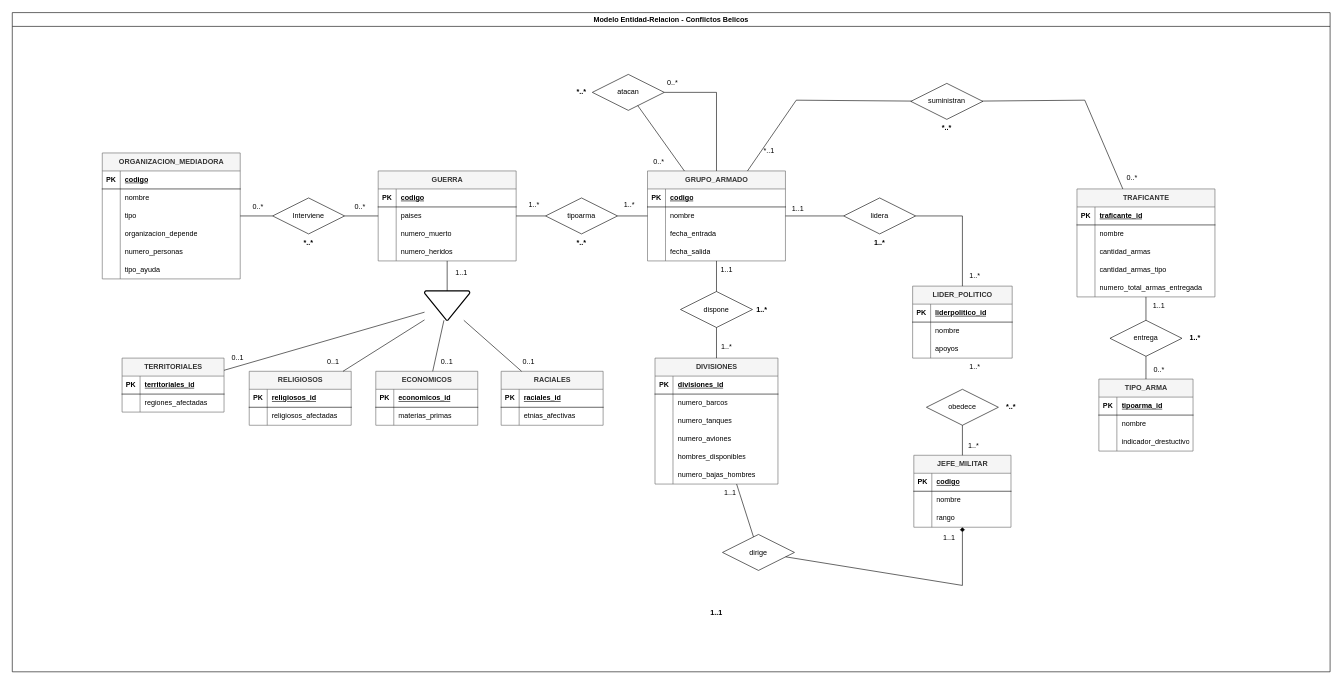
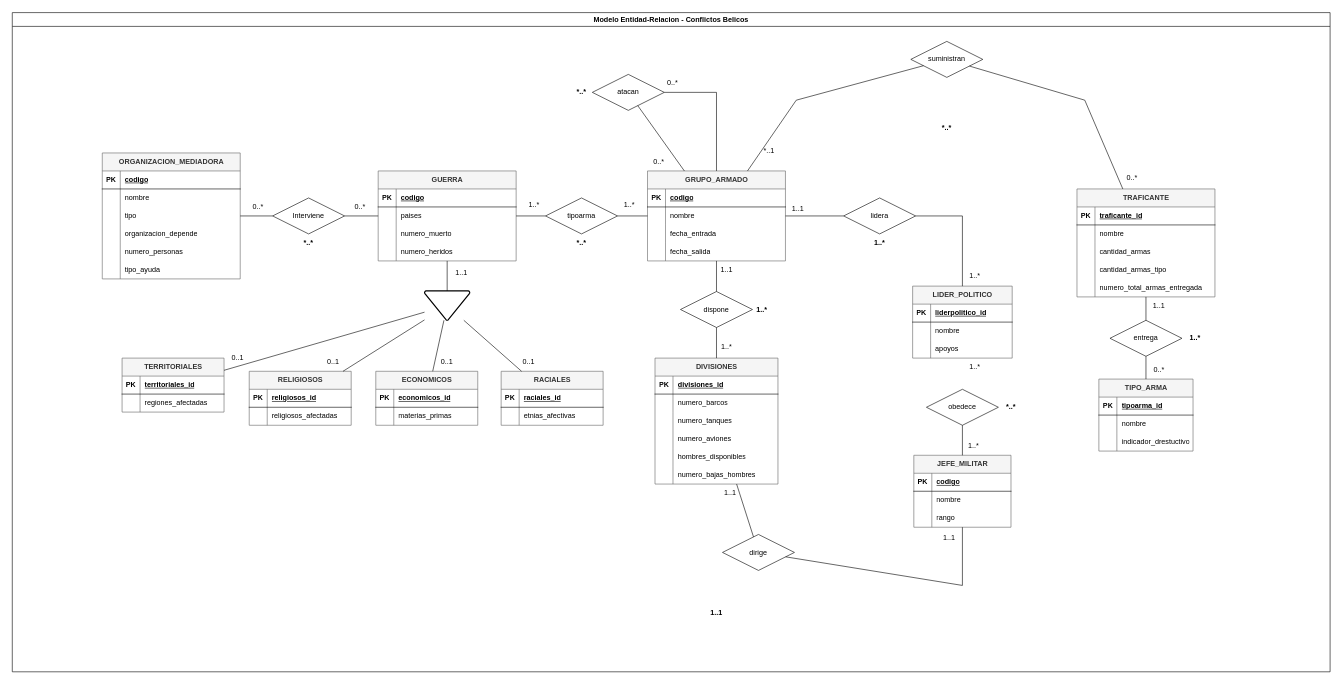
(947, 101) -> (947, 59)
(963, 532) -> (963, 531)
